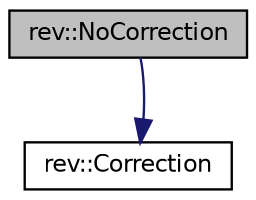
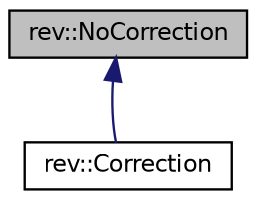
(144, 88) -> (113, 112)
